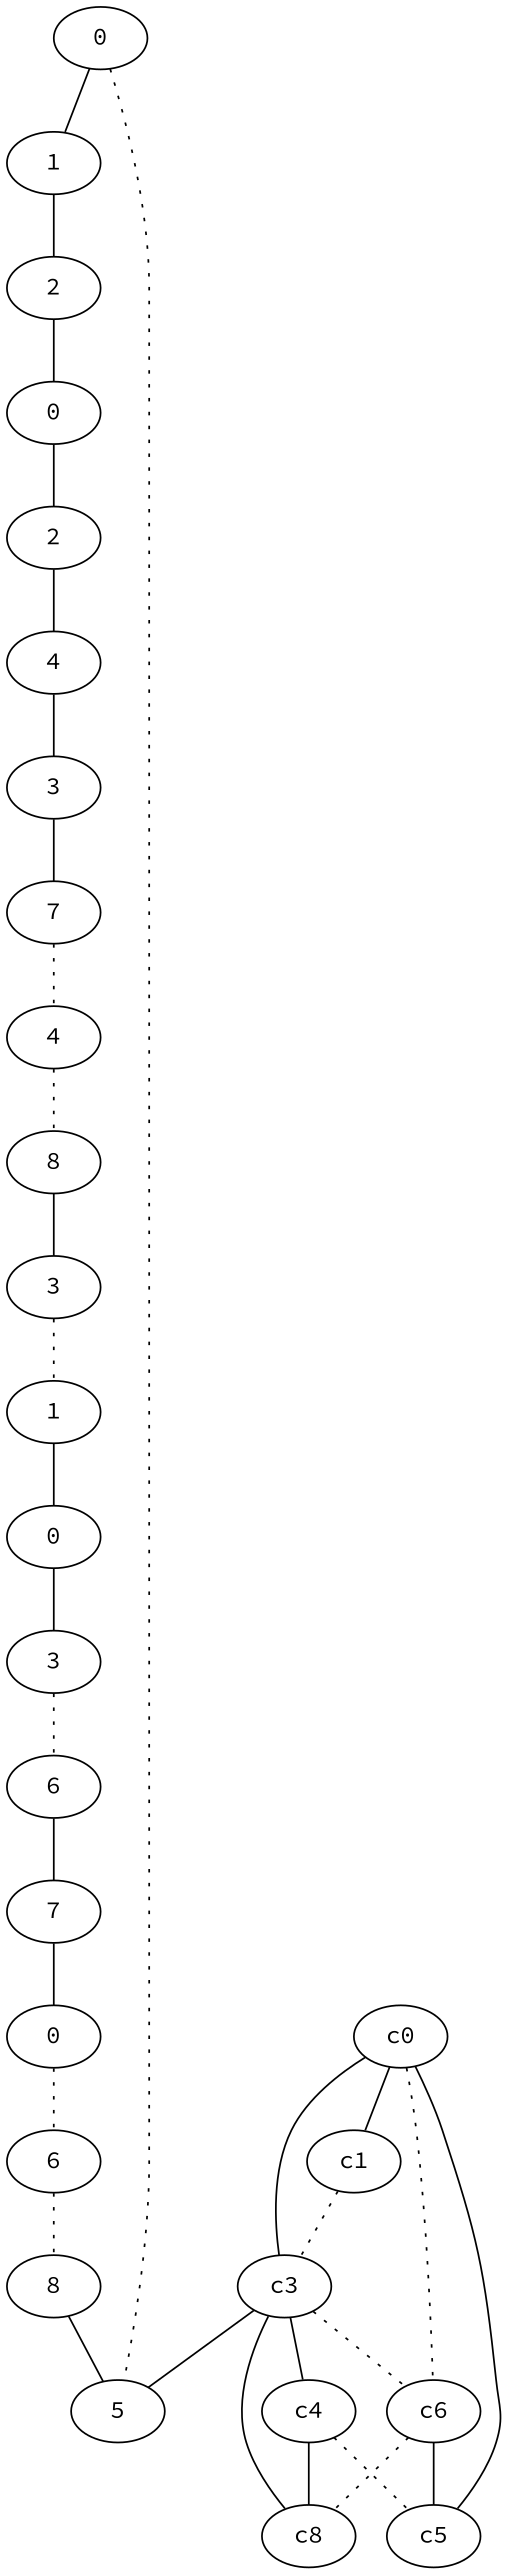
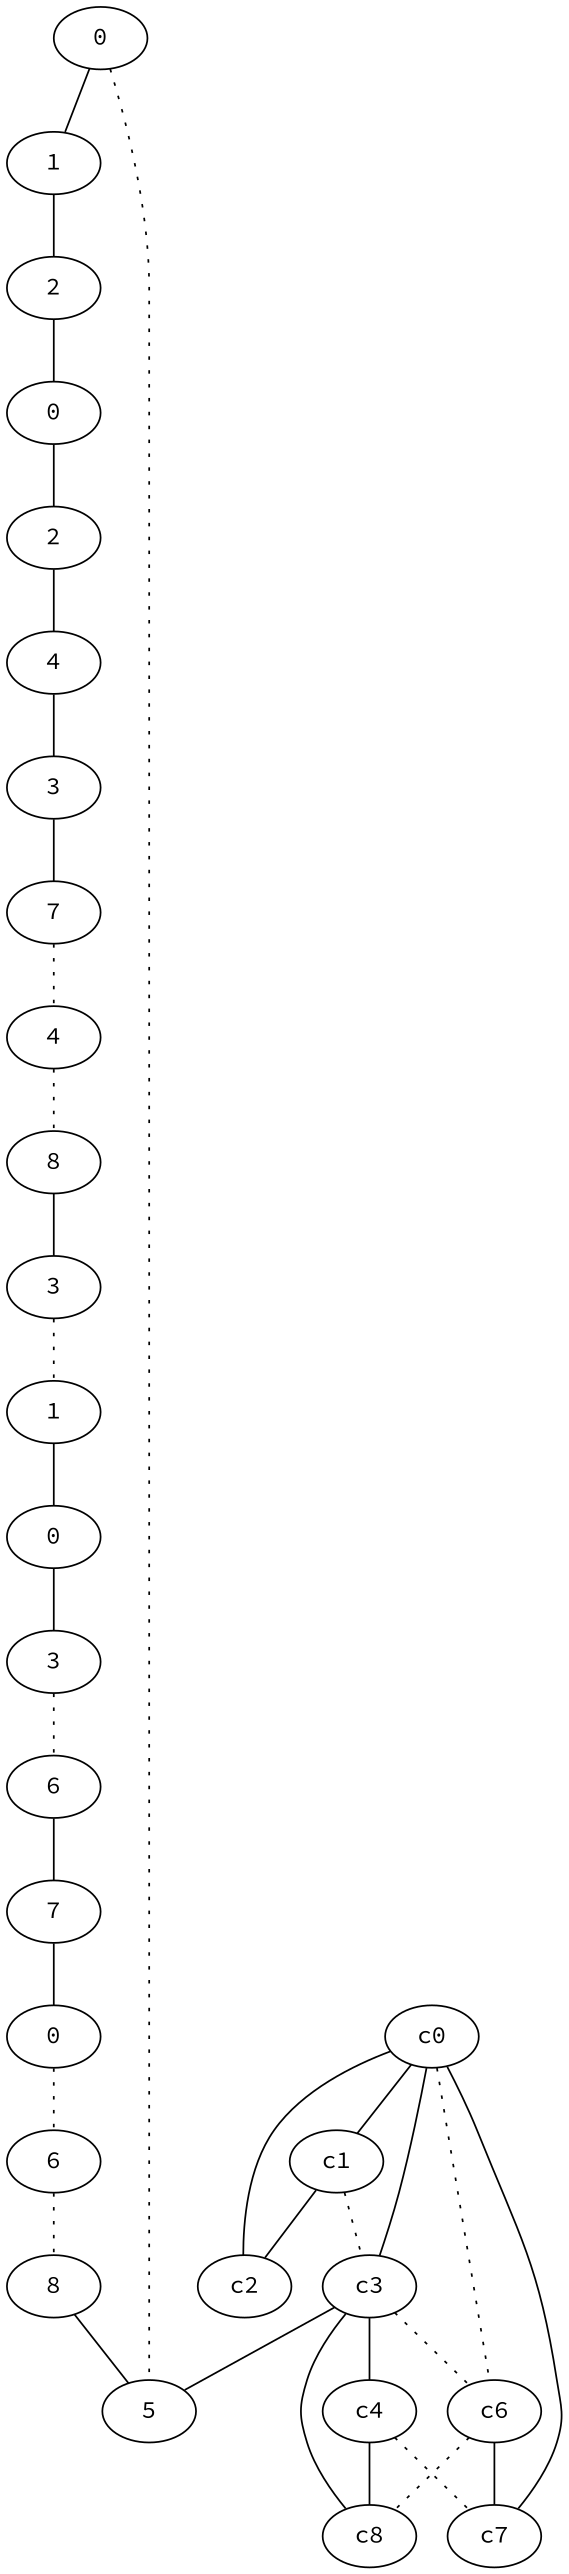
none -> (245, 2286)
(434, 2536) -> (494, 2536)
